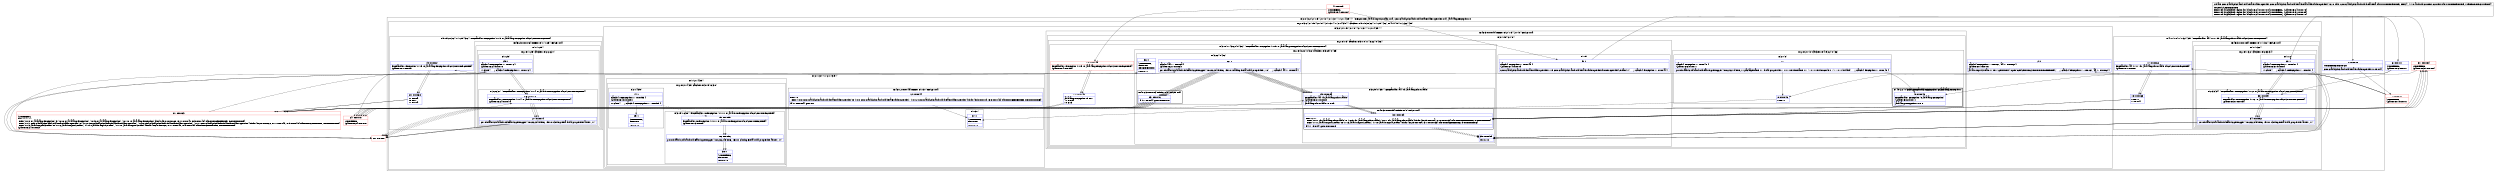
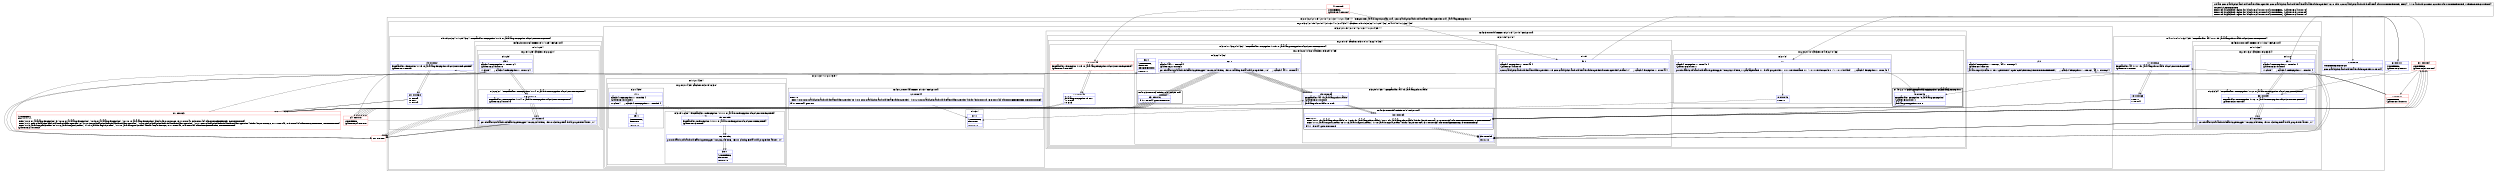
(2090, 74) -> (2110, 16)
(2375, 82) -> (2410, 82)
(434, 108) -> (417, 121)
